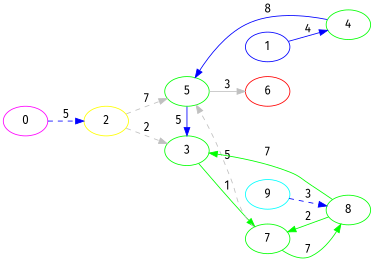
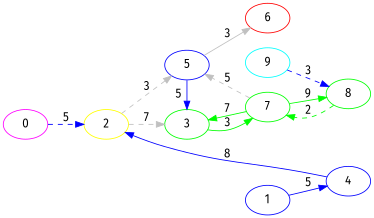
(254, 21) -> (229, 161)
(348, 25) -> (348, 181)
(308, 29) -> (308, 183)
(187, 91) -> (187, 65)
(147, 99) -> (147, 87)
(147, 128) -> (147, 118)
(279, 168) -> (232, 115)
(227, 187) -> (227, 123)
(312, 223) -> (315, 116)
(308, 250) -> (308, 94)
